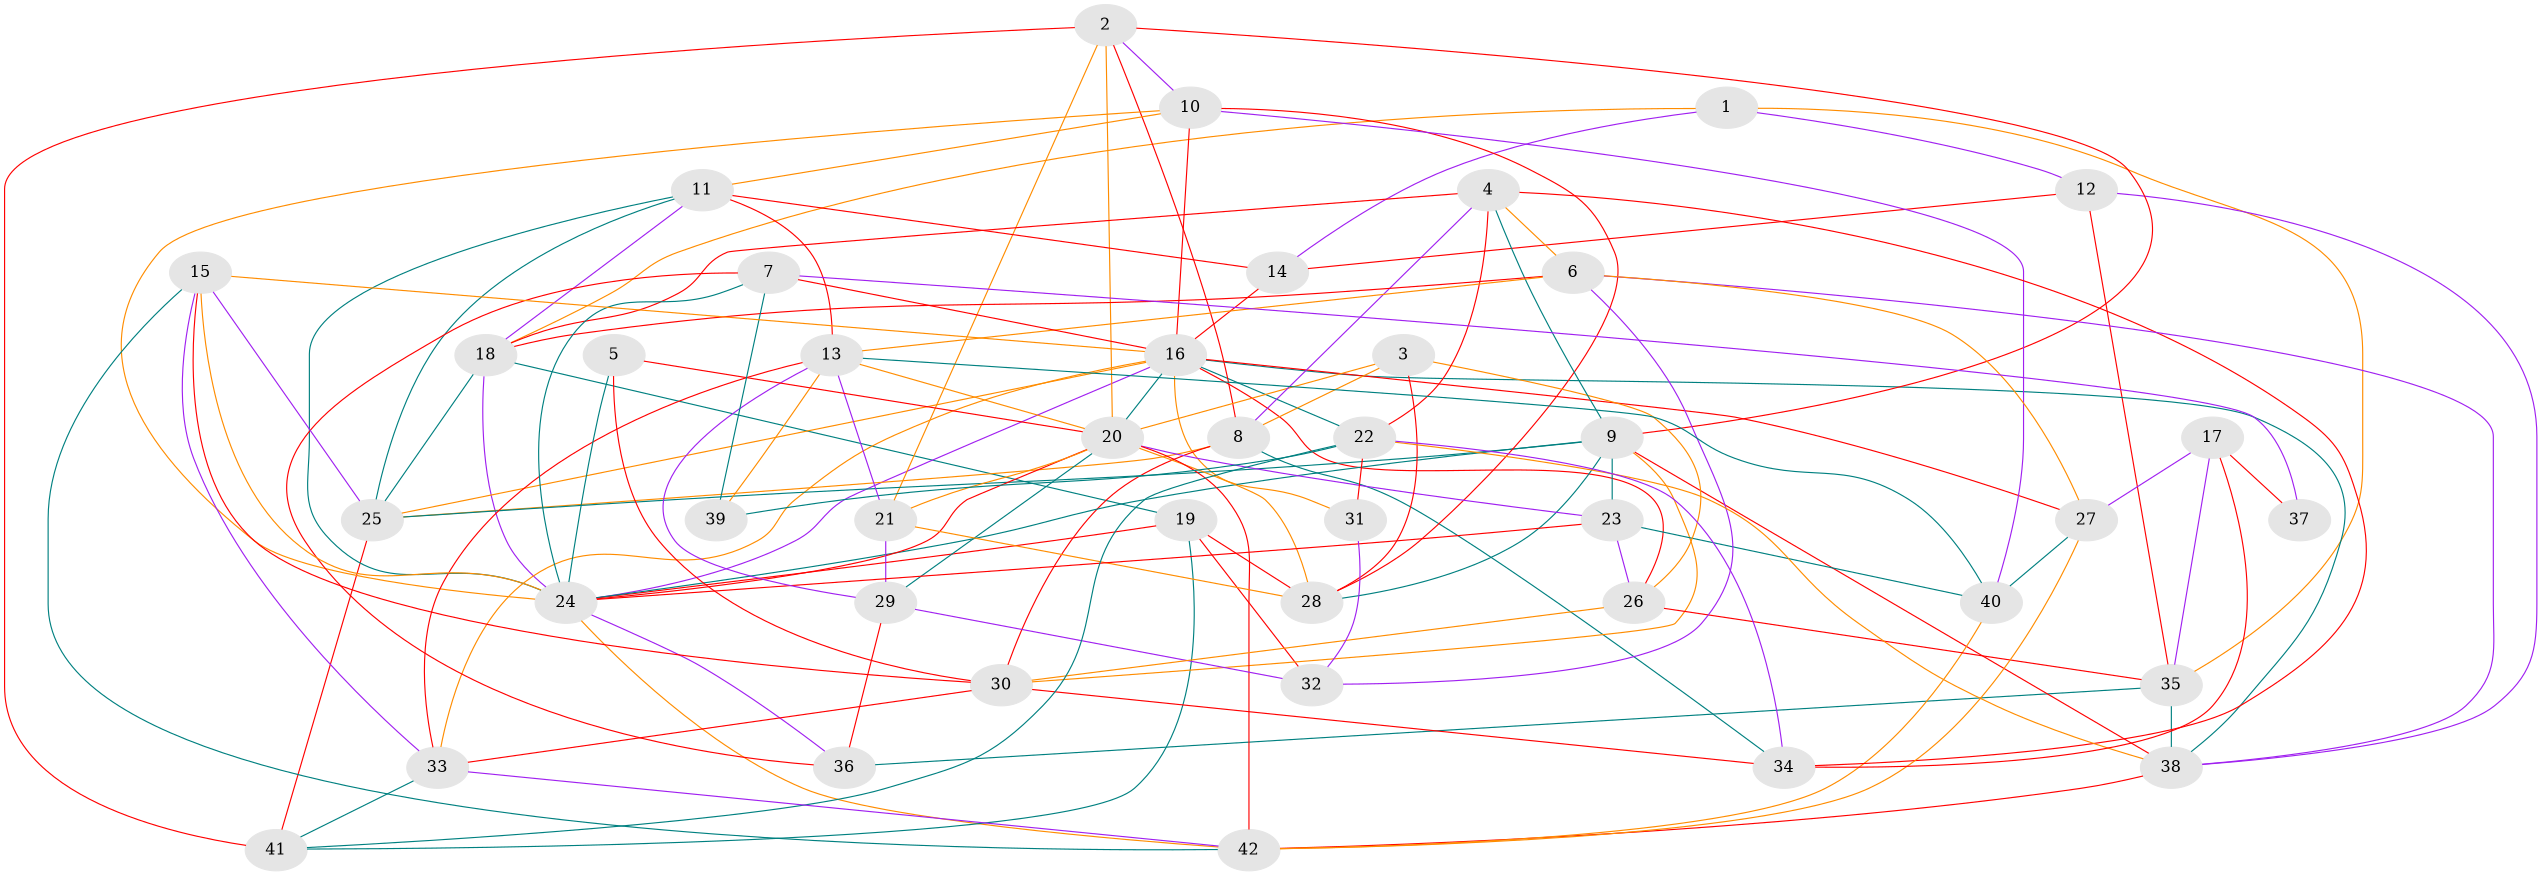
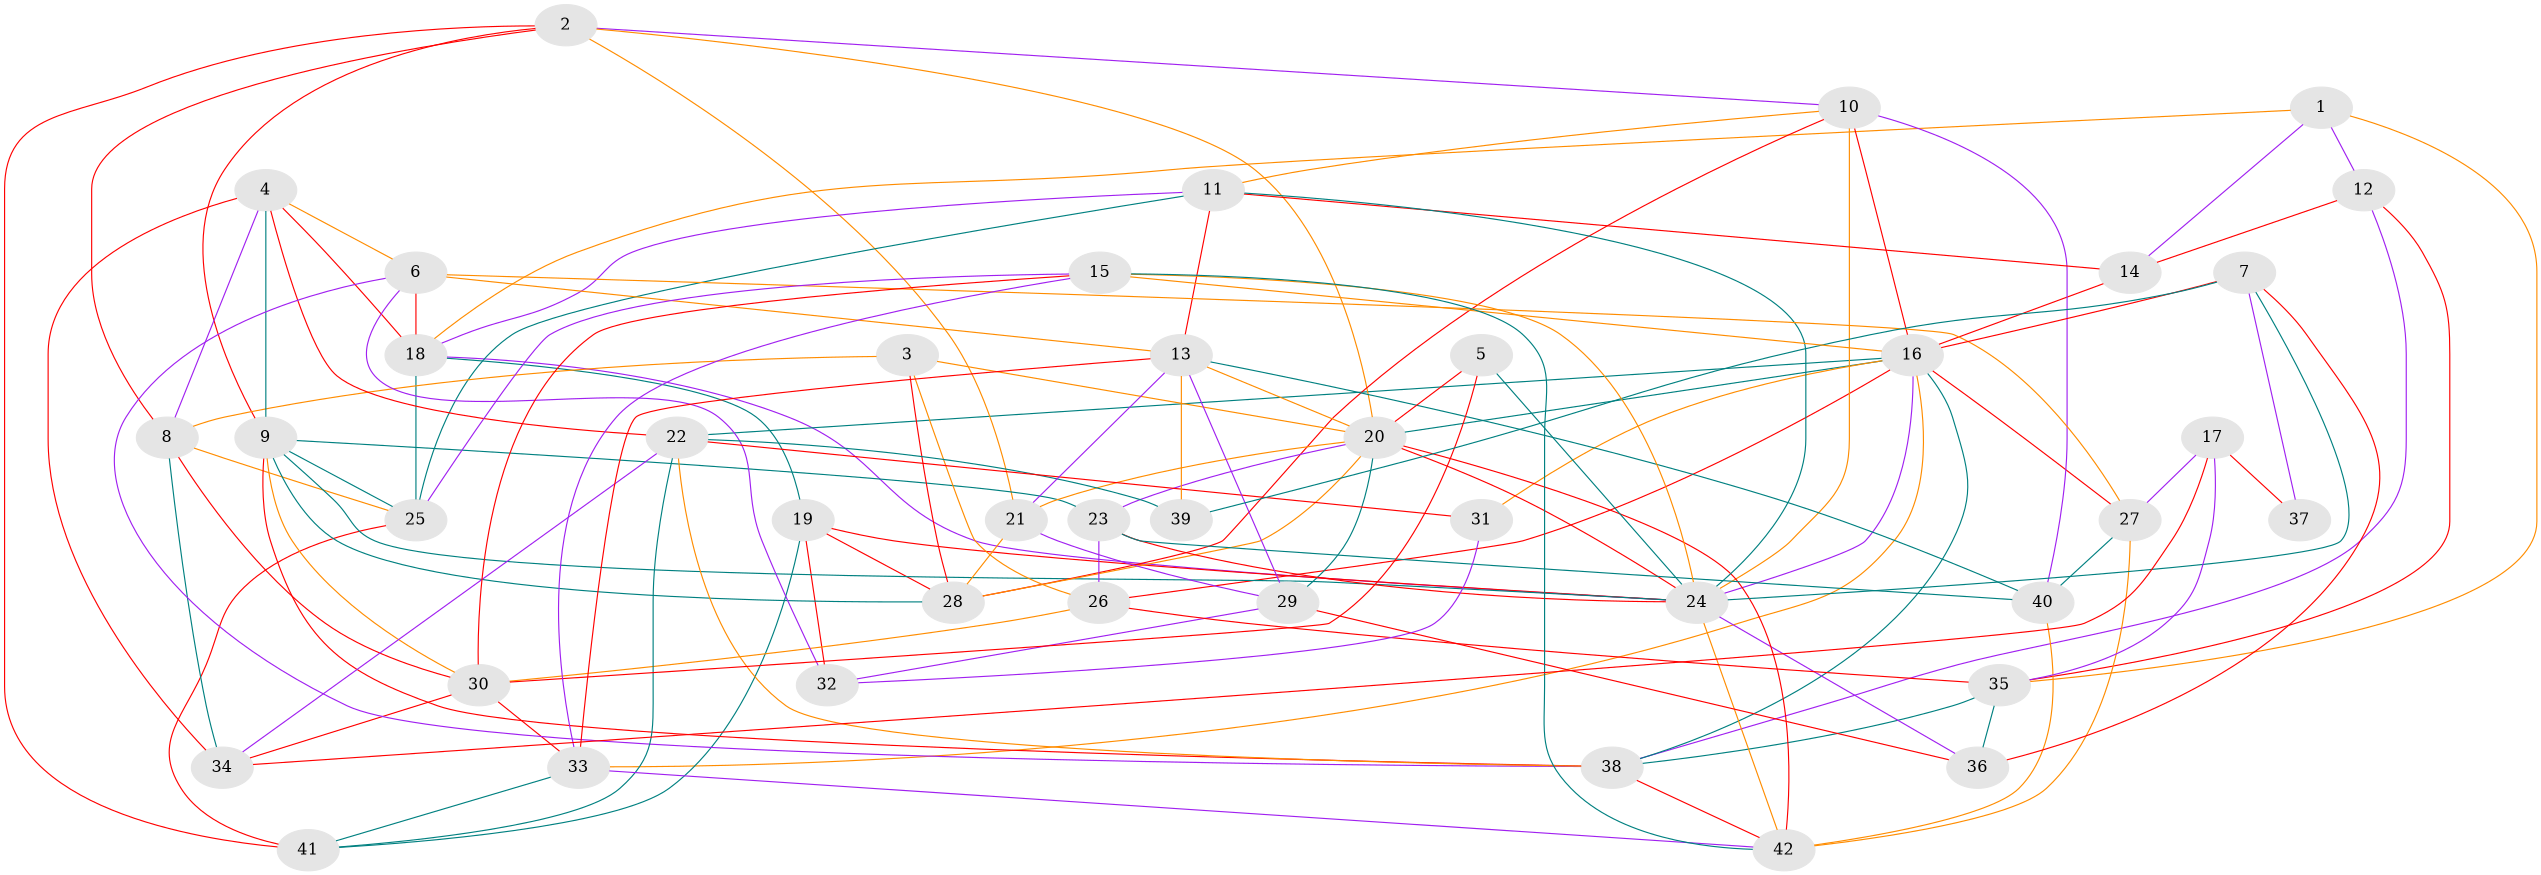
(755, 441) -> none
